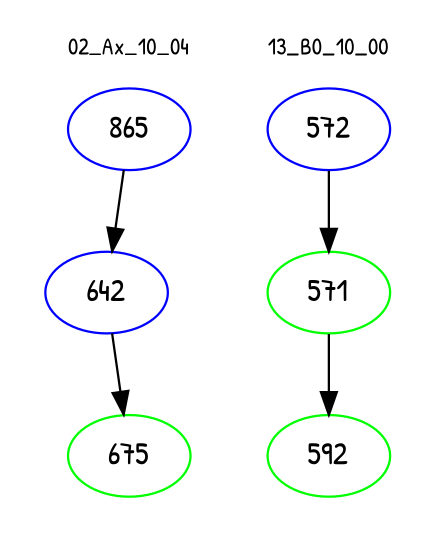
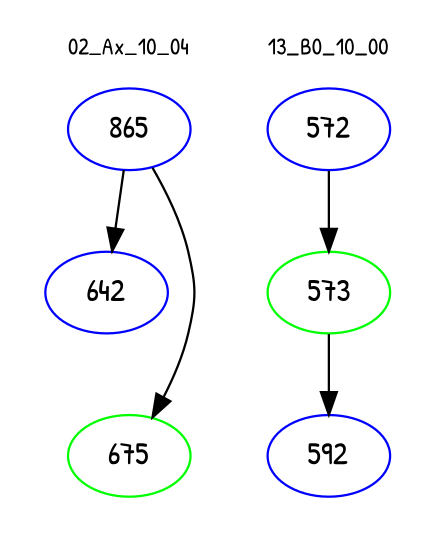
(329, 293) -> (329, 293)
(116, 362) -> (194, 281)
(329, 456) -> (329, 456)
